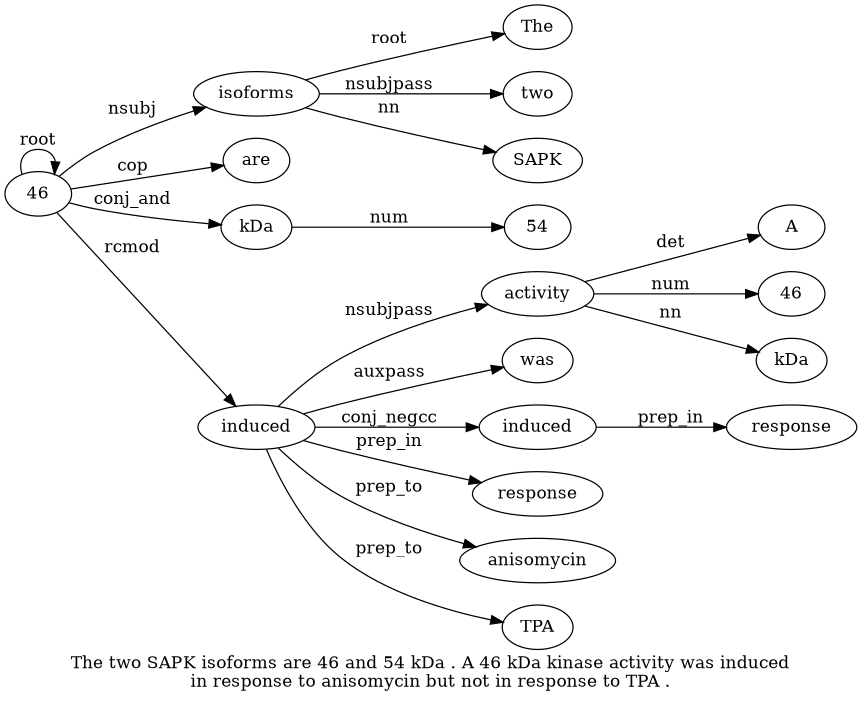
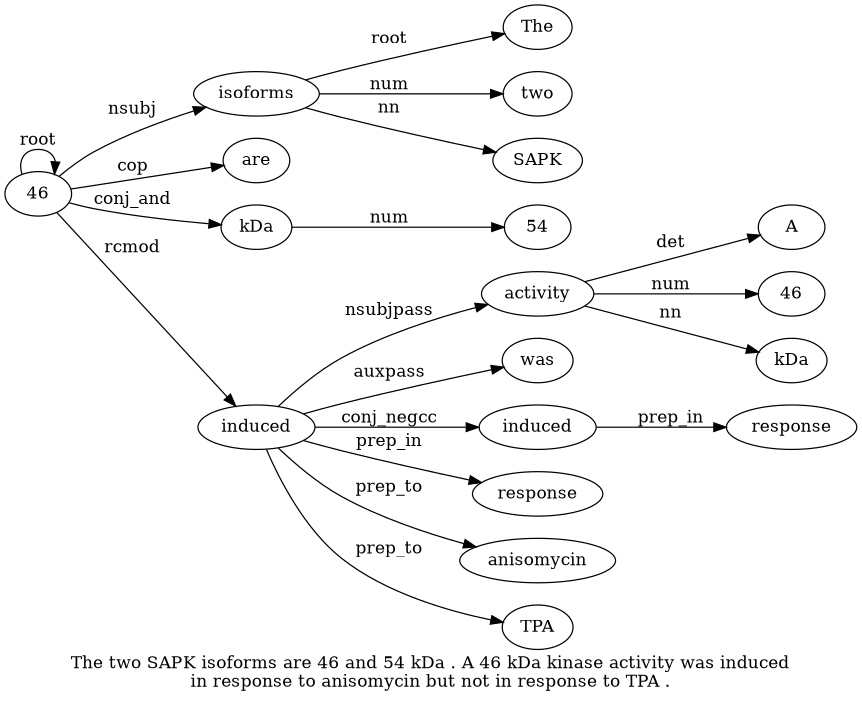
(389, 85) -> (389, 85)
